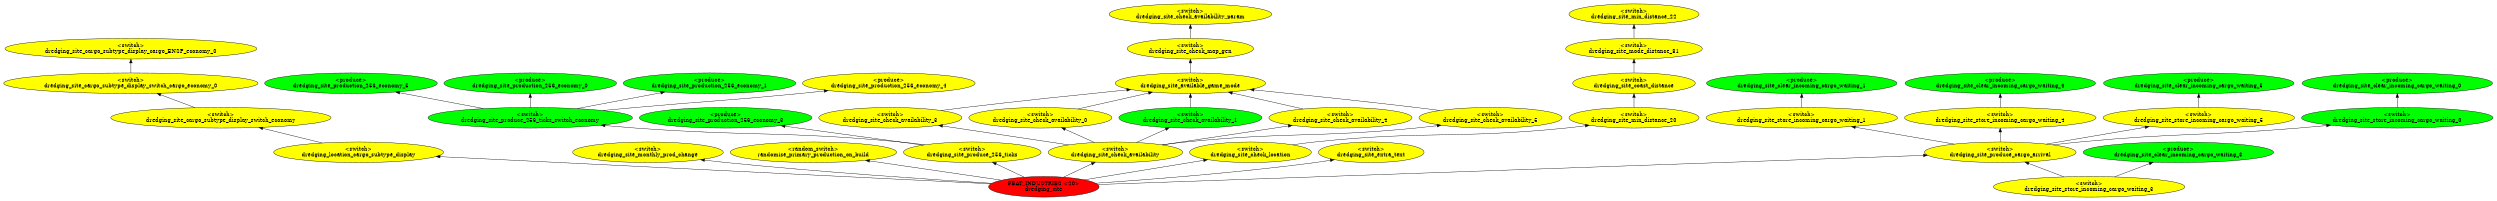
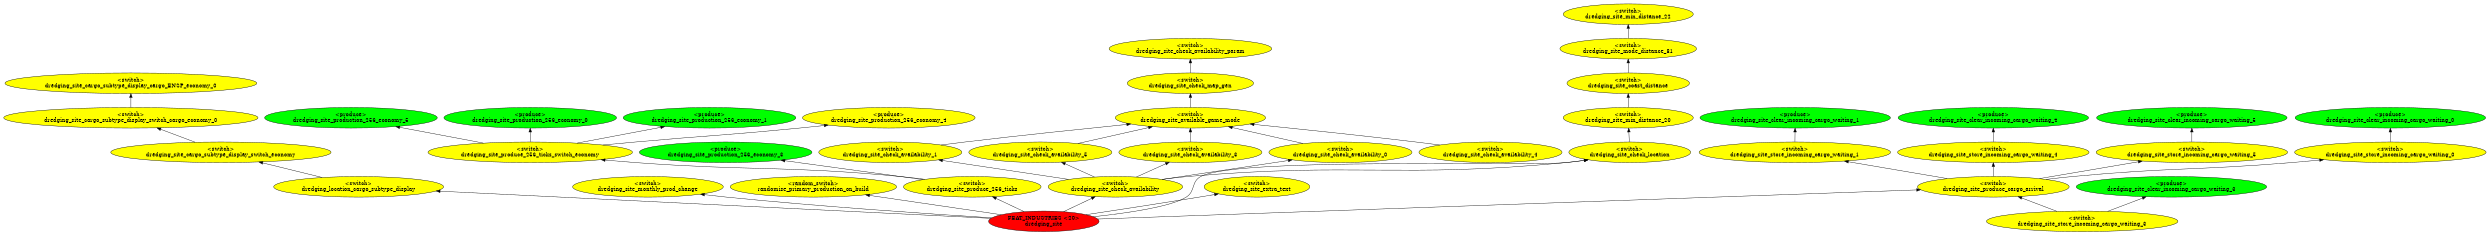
(530, 118) -> (530, 152)
(1190, 118) -> (890, 152)
(2397, 118) -> (2390, 152)
(1225, 135) -> (1373, 170)
